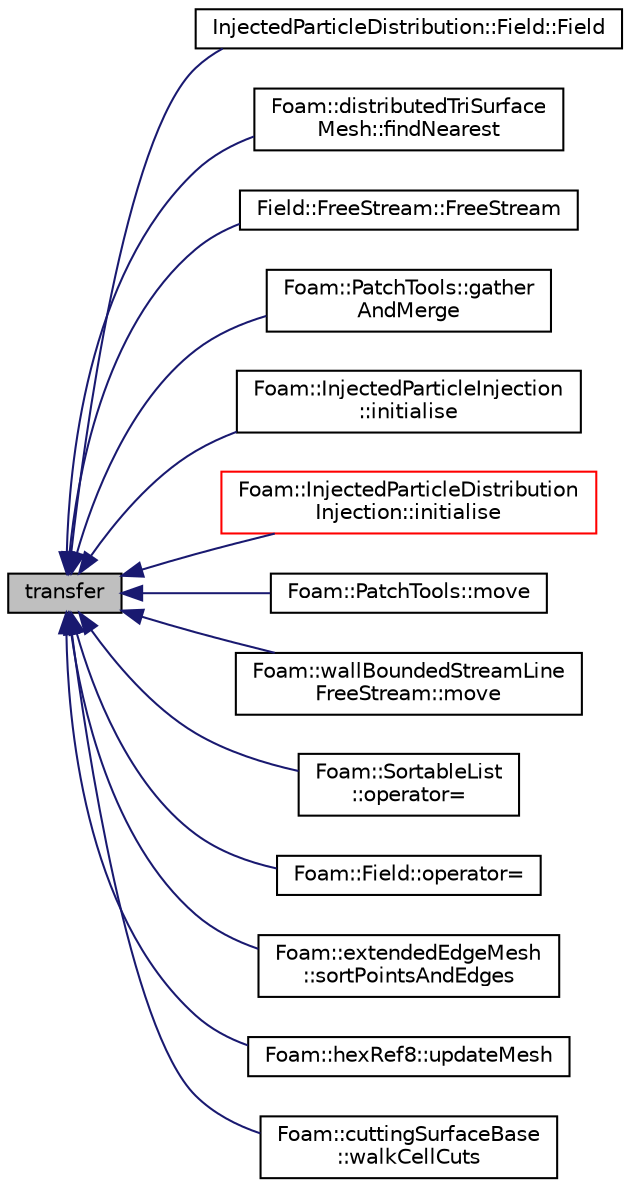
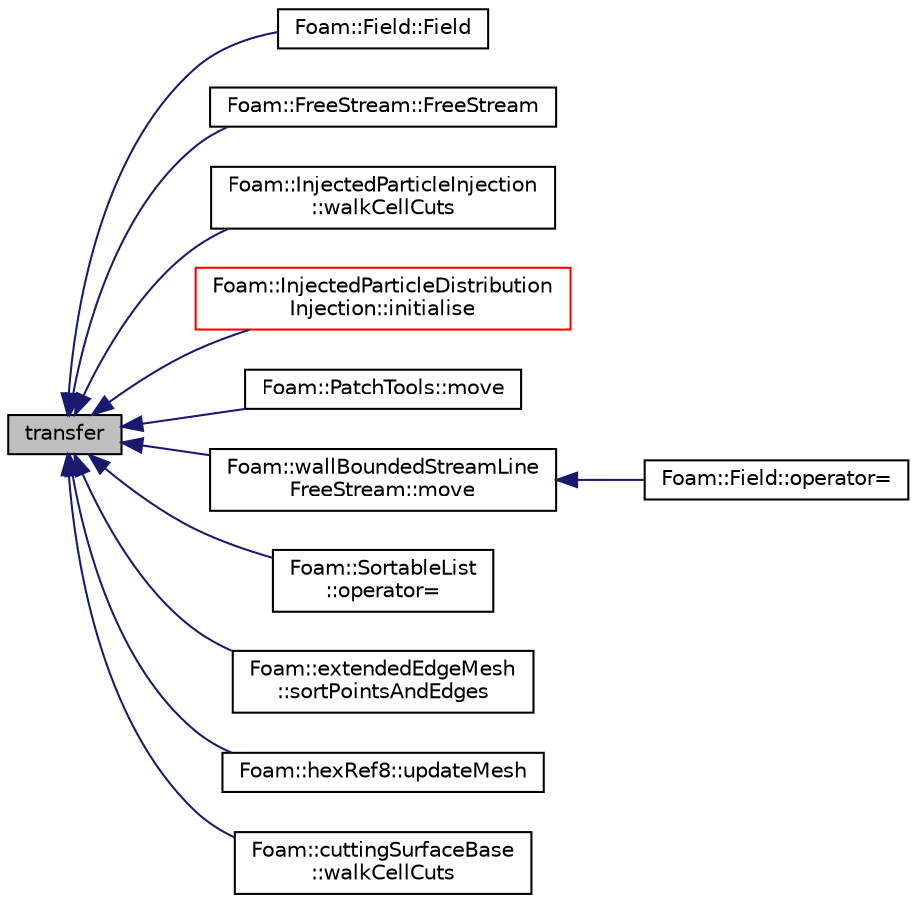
(409, 29) -> (383, 29)
(409, 119) -> none
(409, 210) -> (383, 107)
(409, 301) -> none
(409, 402) -> (383, 198)
(145, 781) -> (611, 480)
